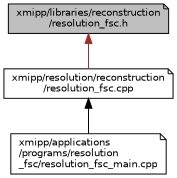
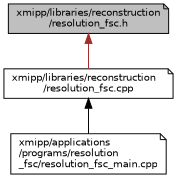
(88, 84) -> (88, 84)
